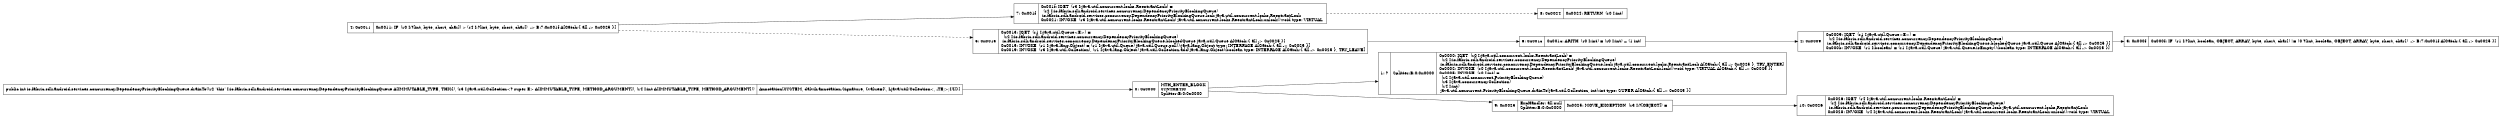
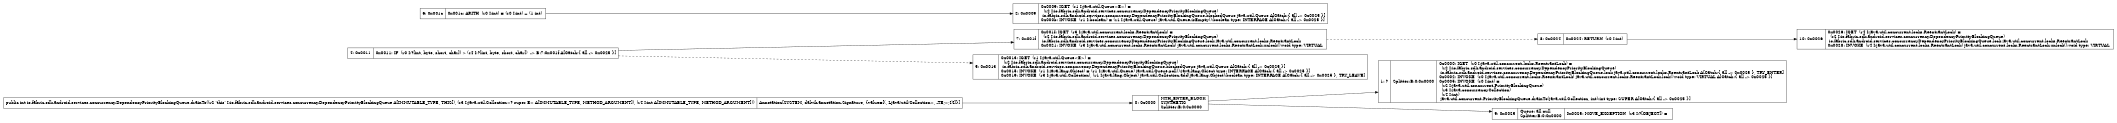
(1442, 41) -> none
(2311, 41) -> none
(1541, 103) -> (1535, 112)
(1733, 106) -> (1711, 39)
